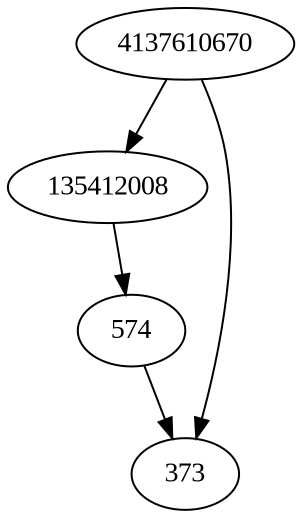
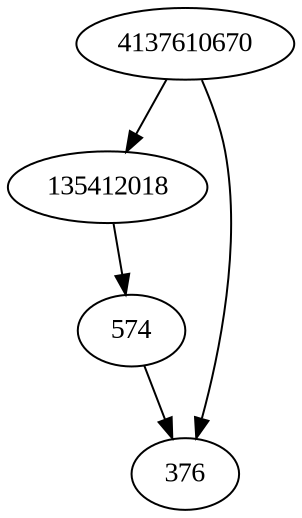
(108, 187) -> (108, 187)
(185, 474) -> (185, 474)
